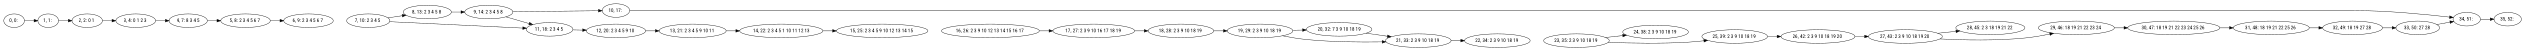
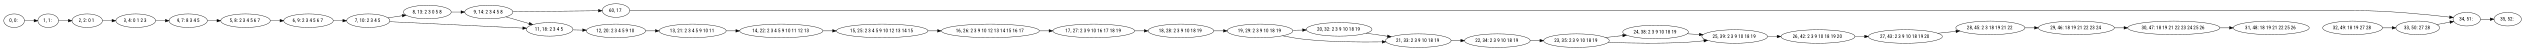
(616, 11) -> (616, 11)
(427, 12) -> (427, 12)
none -> (338, 21)
(2314, 28) -> none
(1339, 29) -> (1339, 29)
(781, 31) -> (781, 31)
none -> (933, 31)
none -> (1693, 34)
(1995, 40) -> (2030, 28)
none -> (1535, 41)
